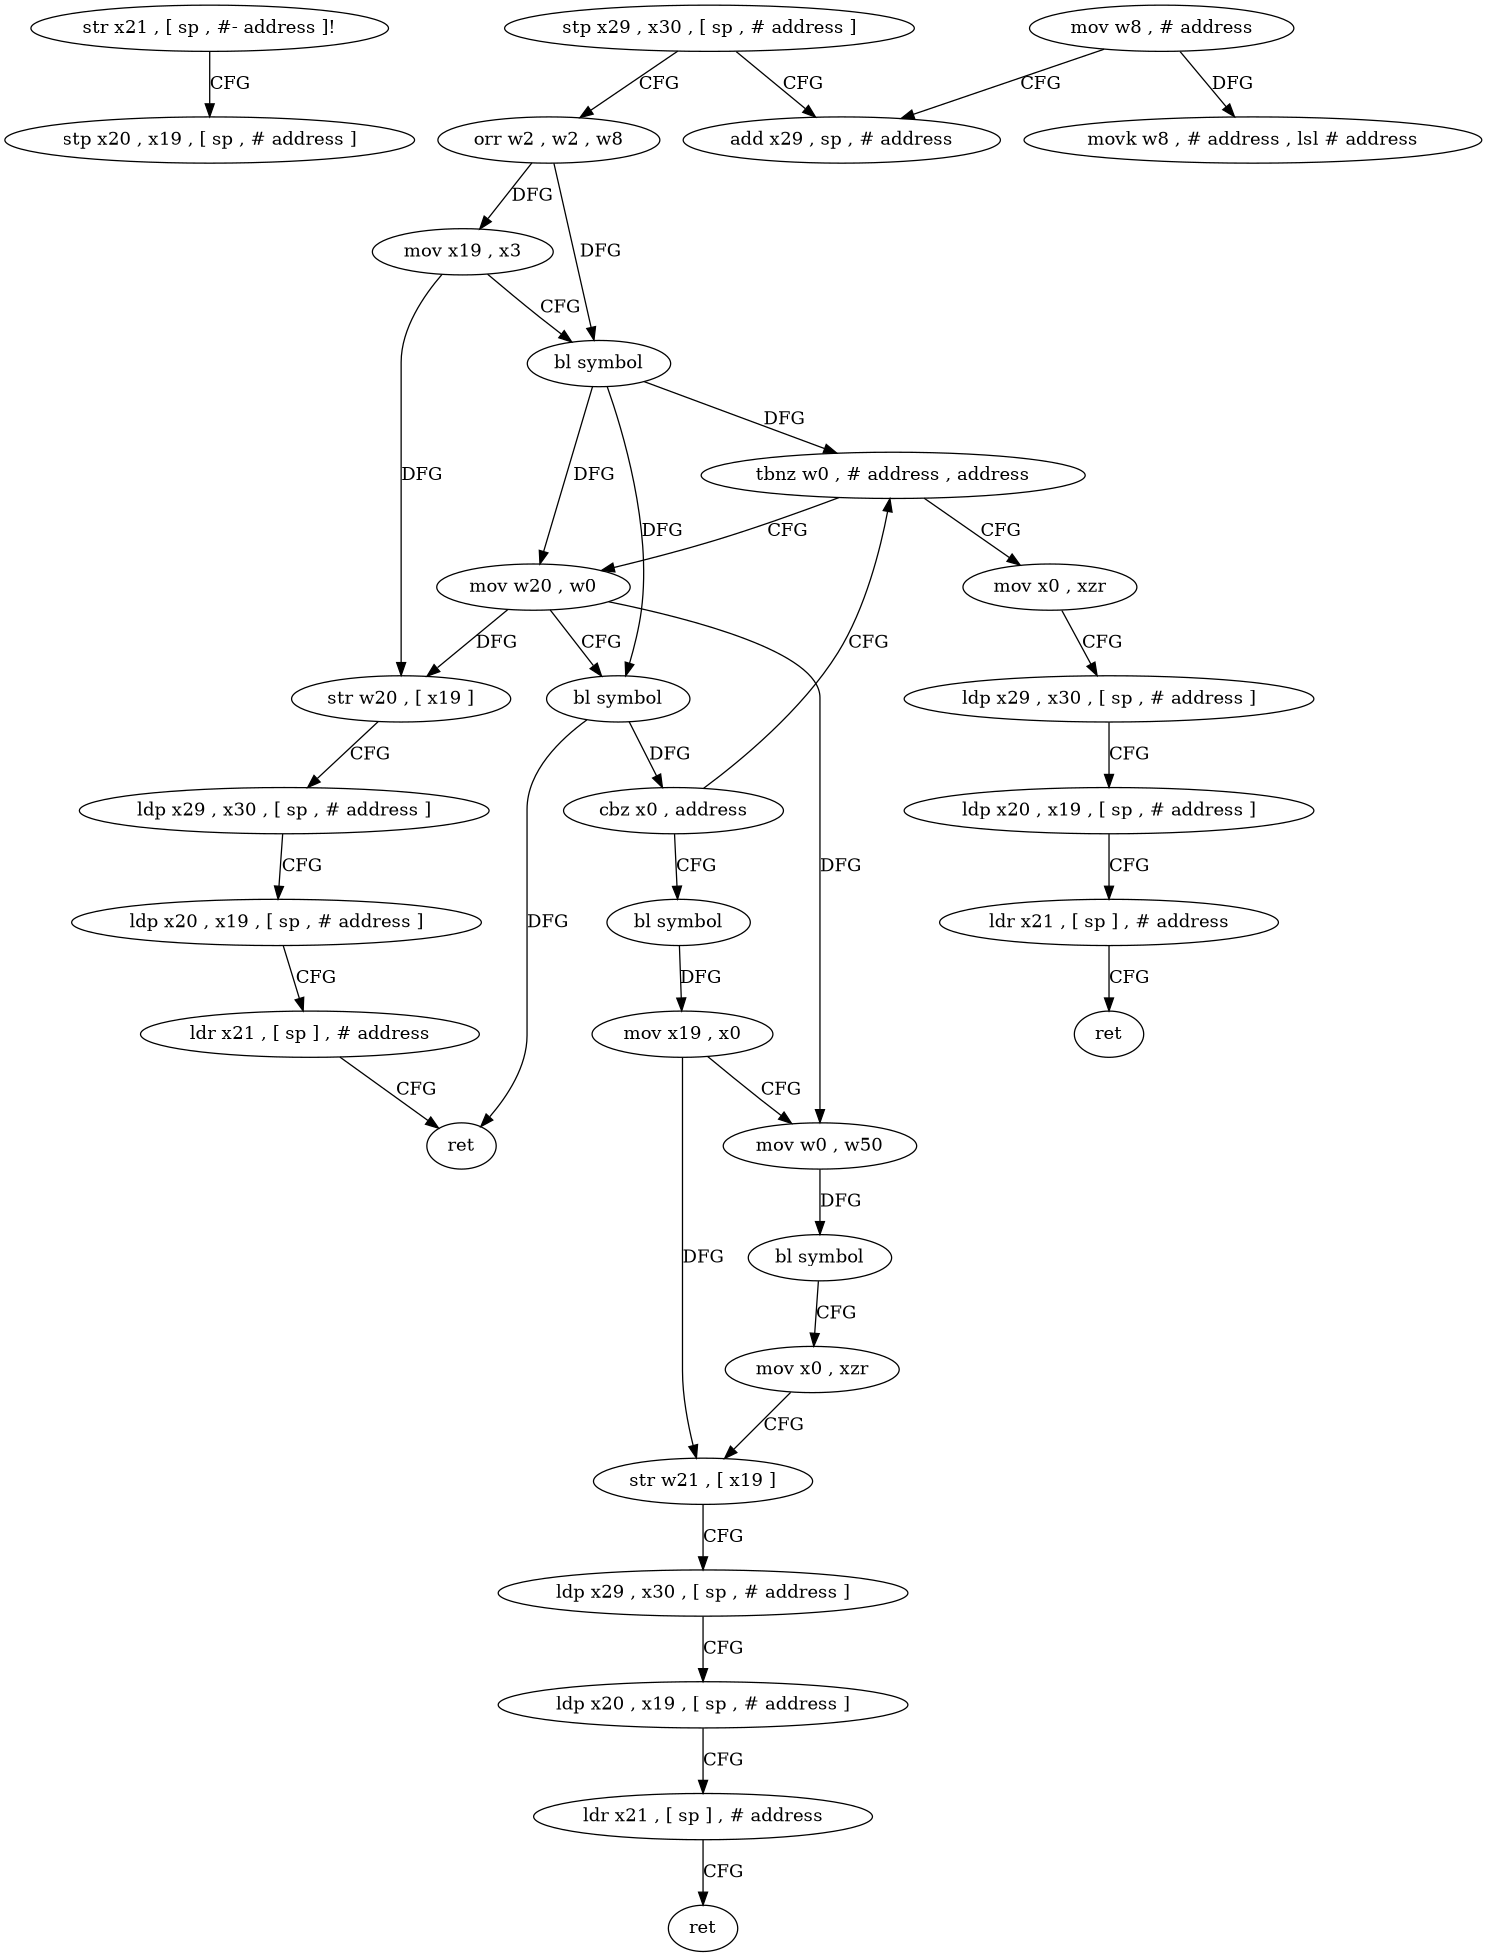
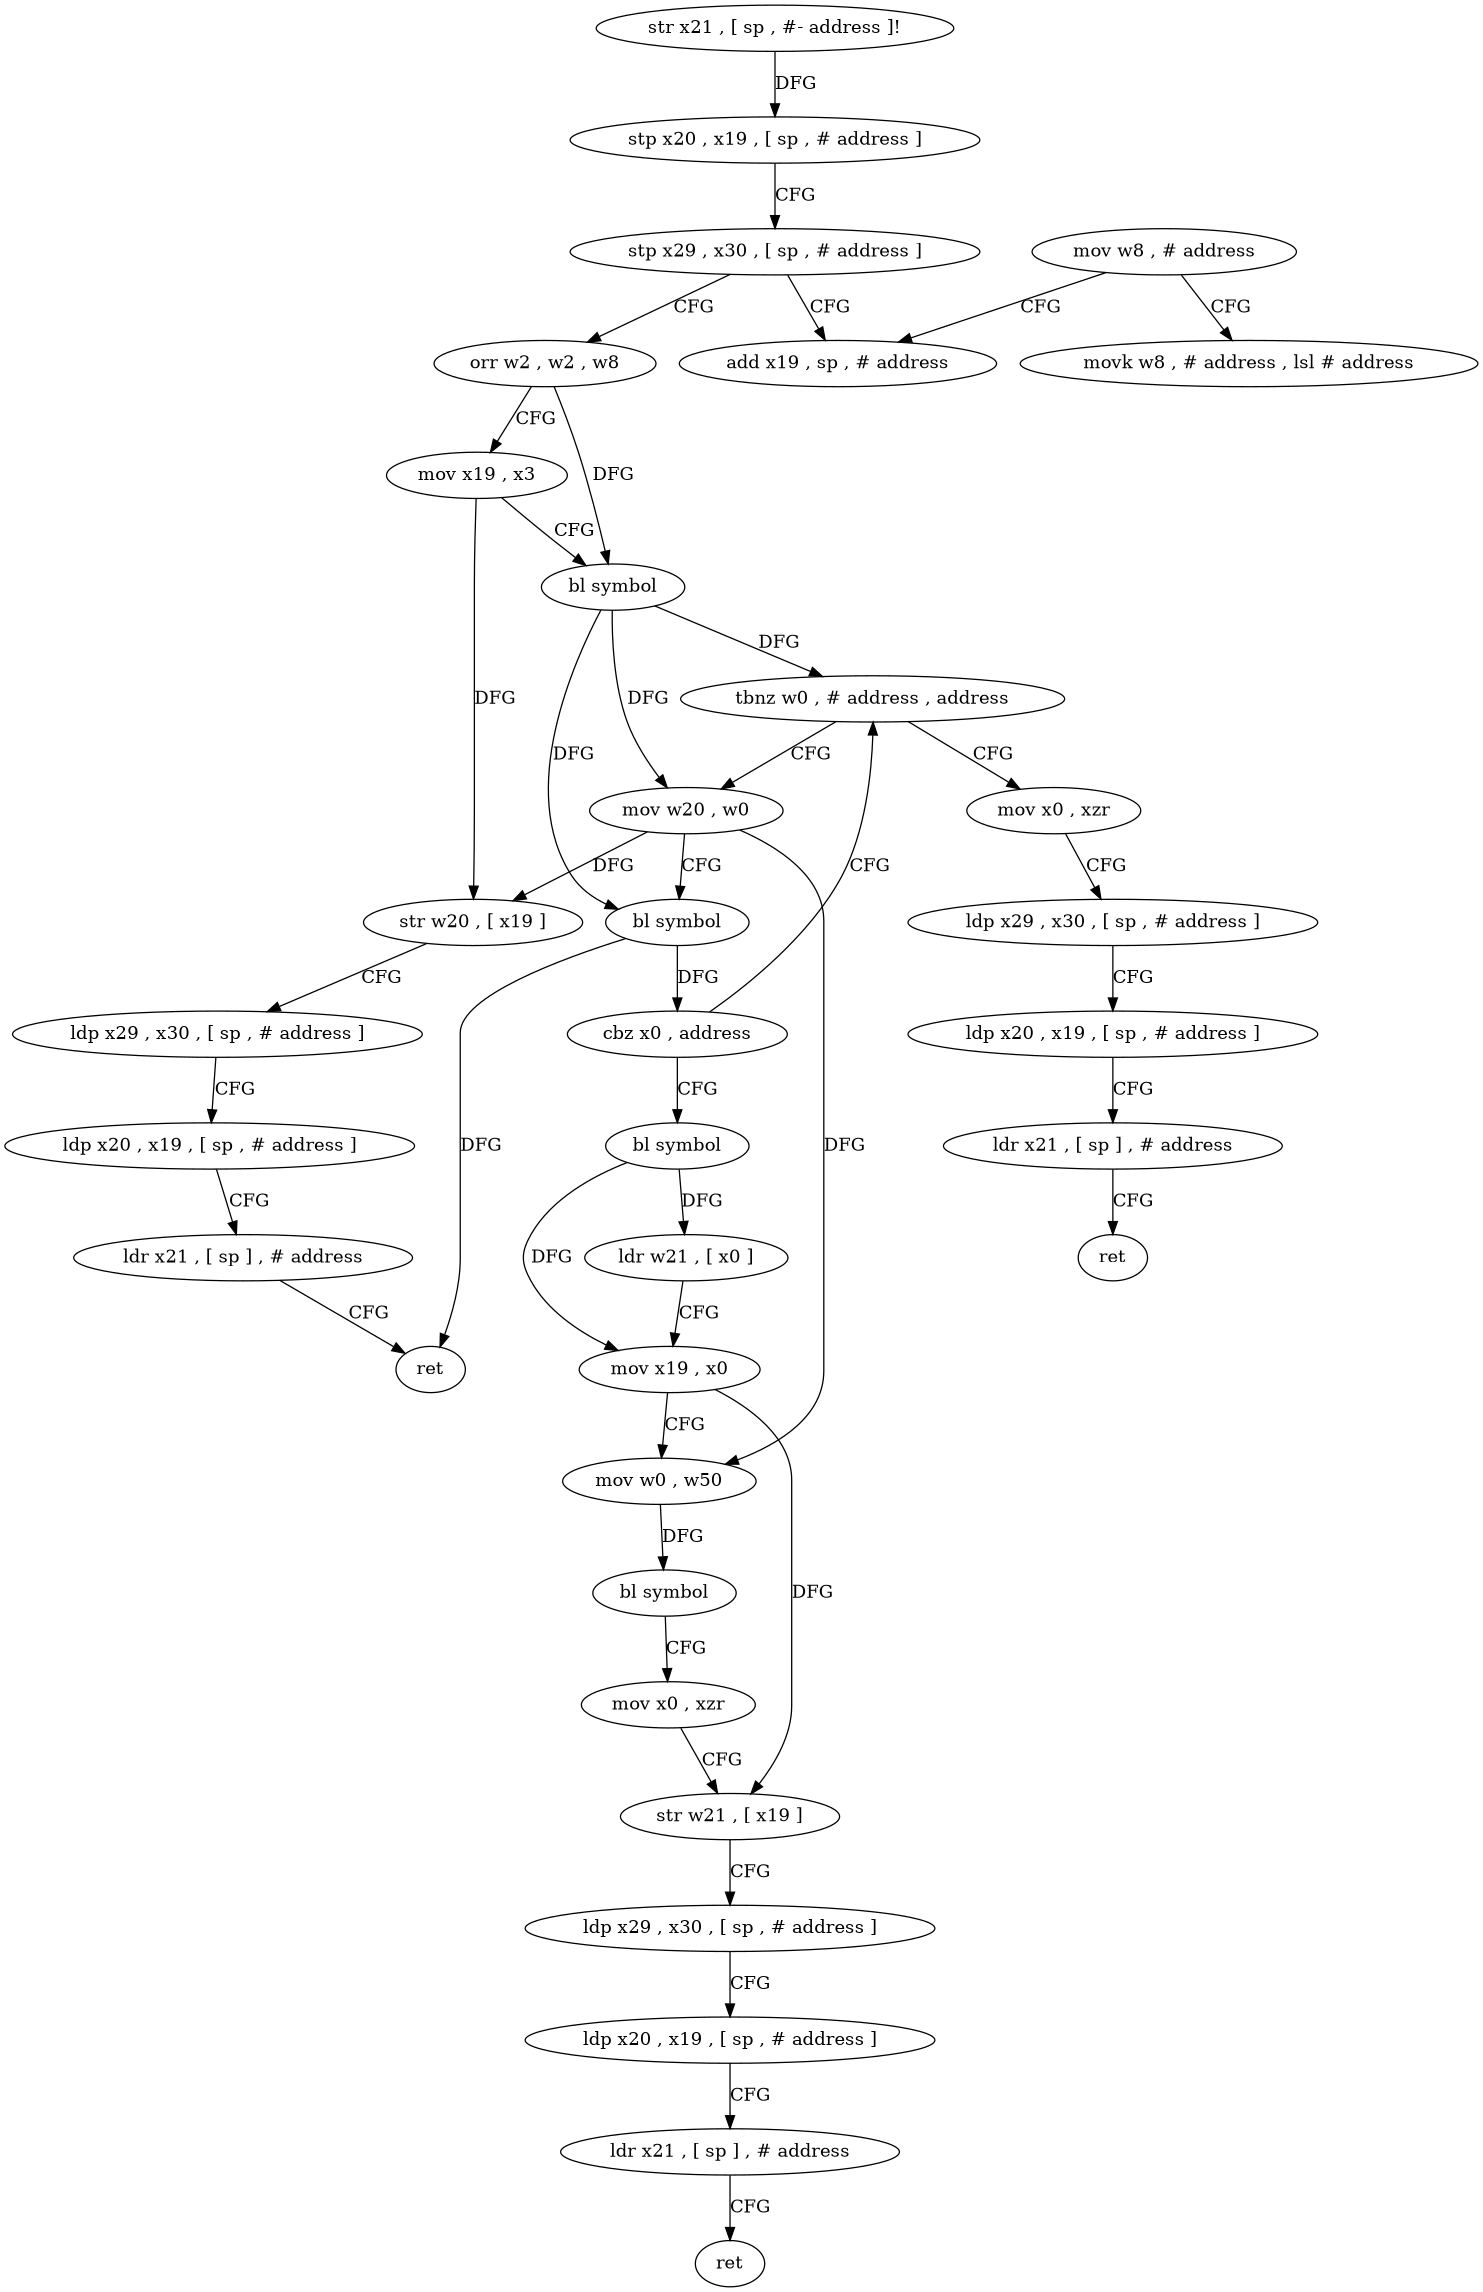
(230, 84) -> (796, 84)
(1233, 84) -> (1231, 308)
(842, 140) -> (838, 364)
none -> (775, 189)
(533, 196) -> (536, 419)
none -> (686, 1258)
